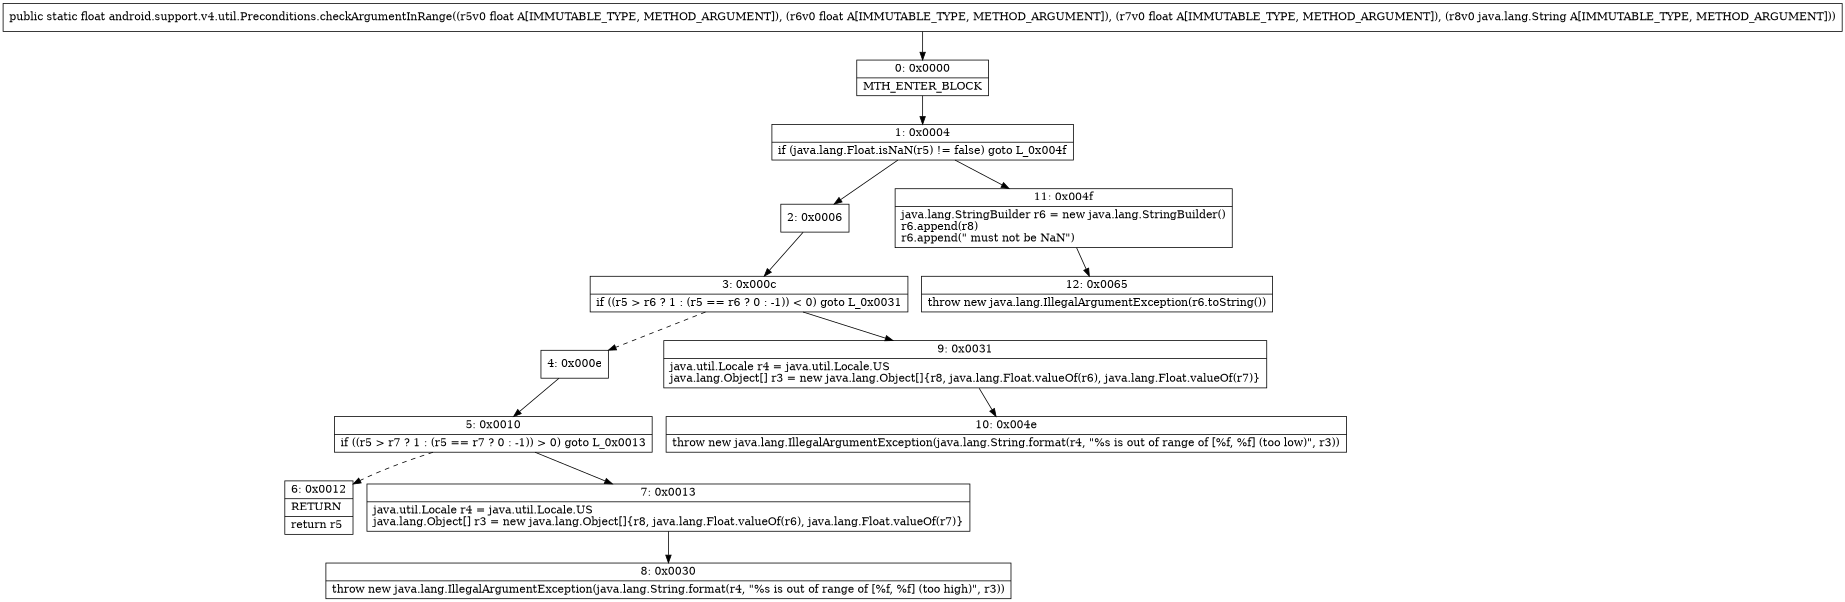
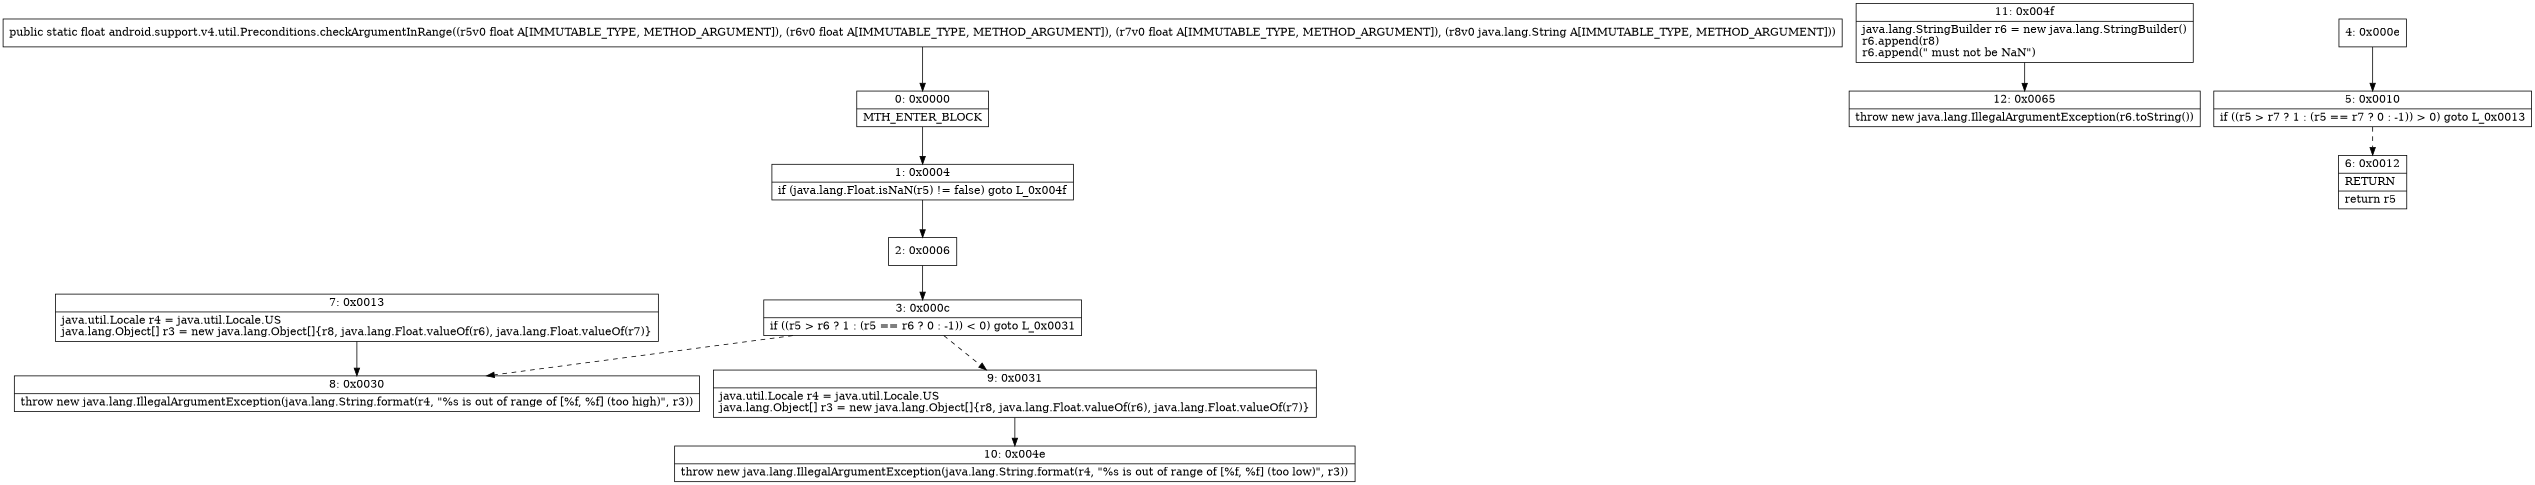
(979, 172) -> none
(844, 325) -> (962, 350)
(661, 330) -> (644, 355)
(570, 467) -> none
